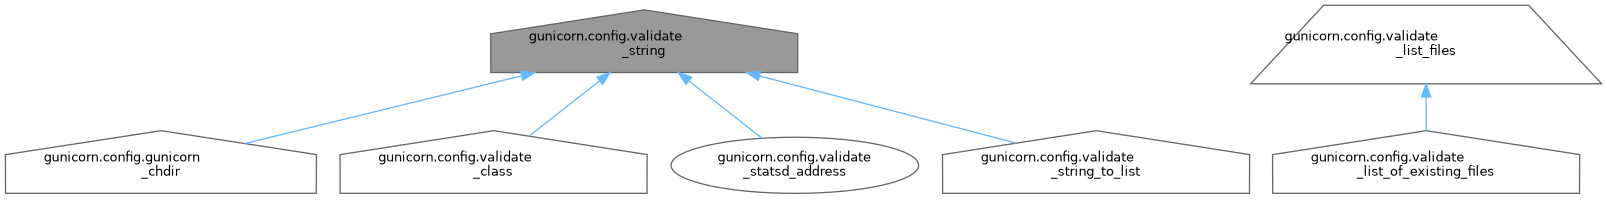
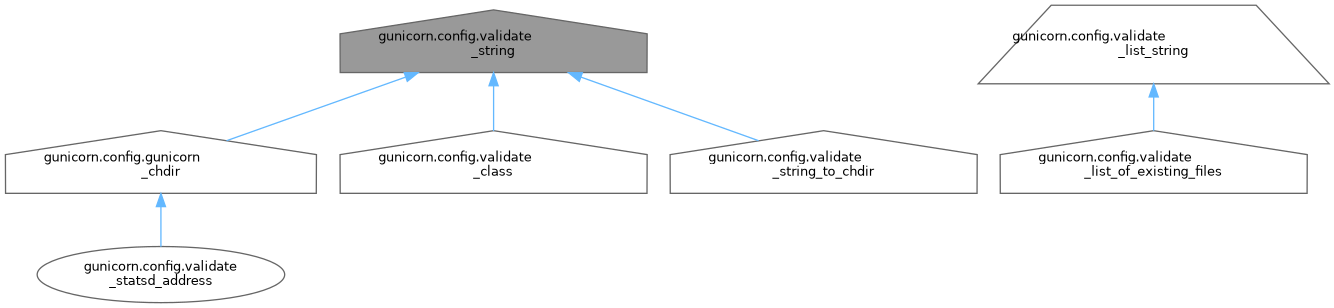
(1426, 45) -> (1154, 45)
(725, 109) -> (161, 227)
(1096, 165) -> (824, 165)
